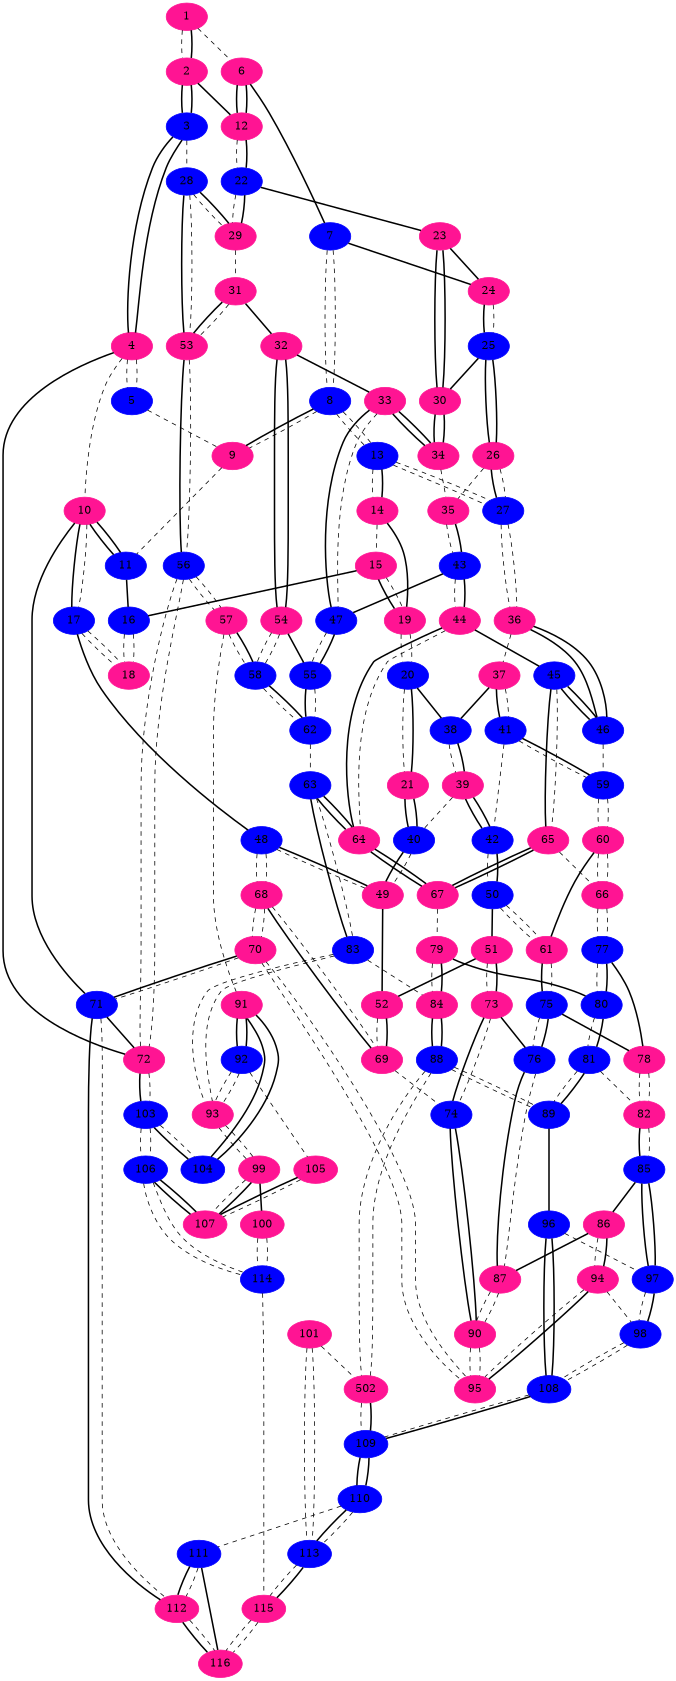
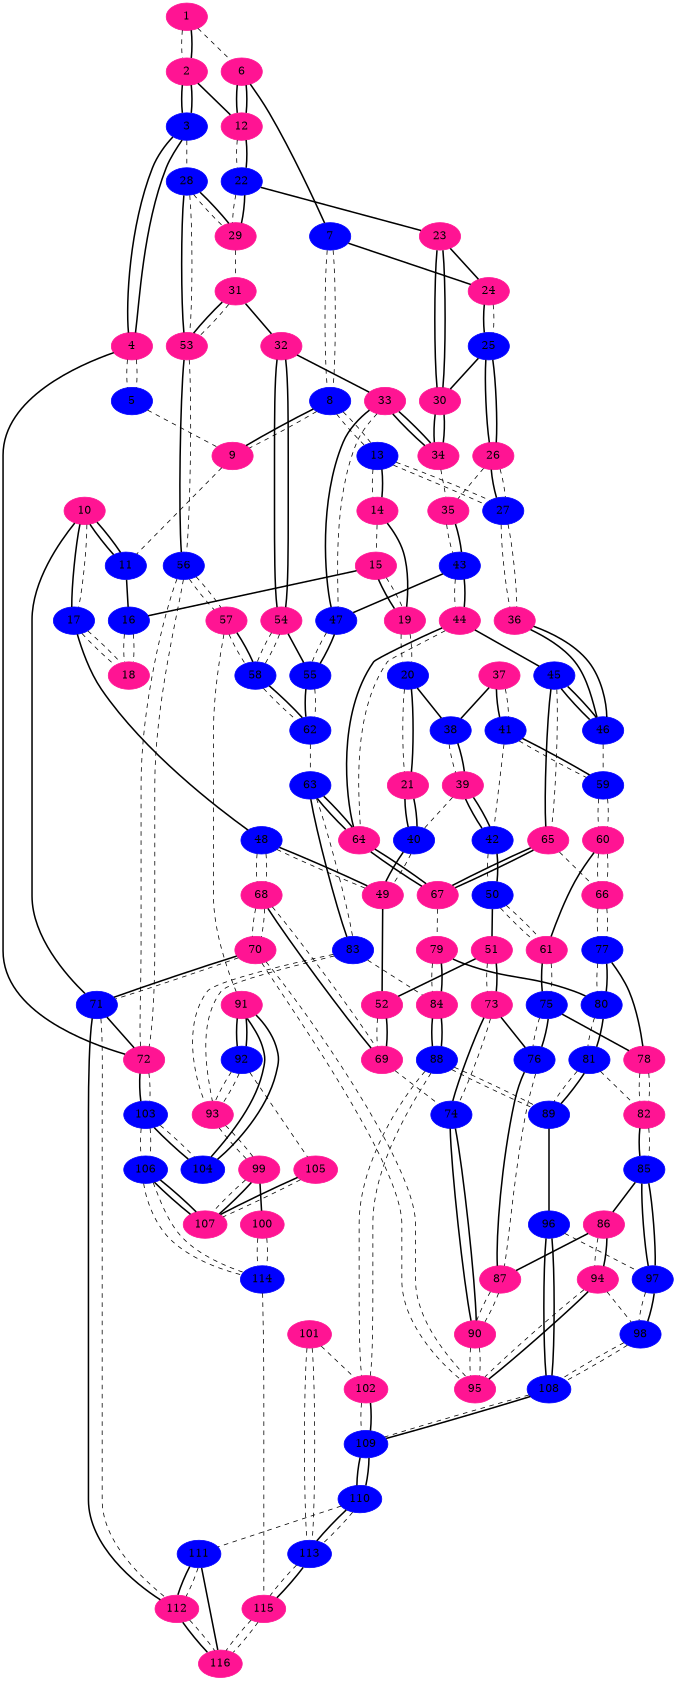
(94, 425) -> none
(508, 643) -> none
(366, 1389) -> (366, 1389)
